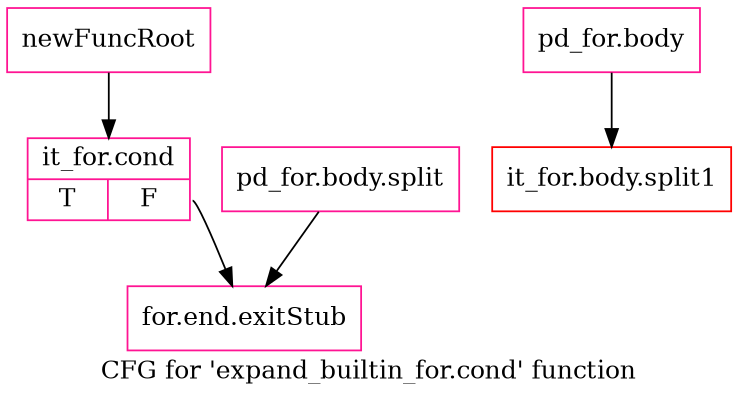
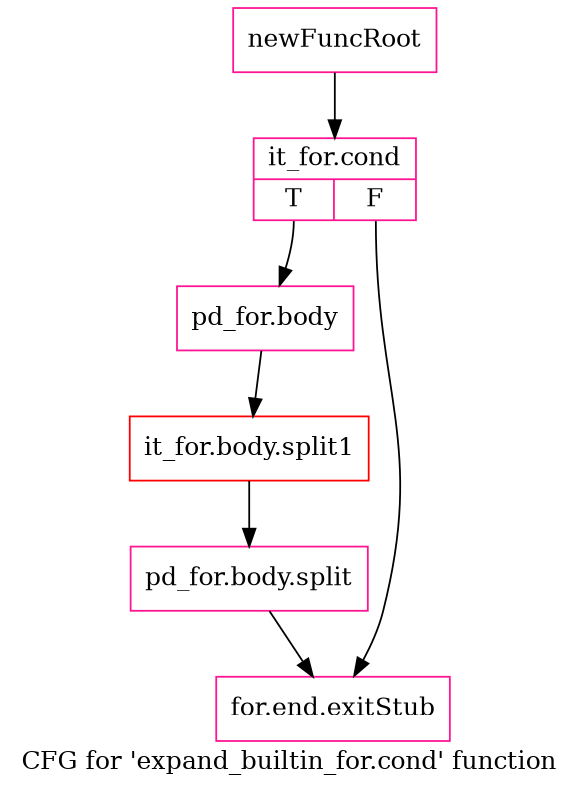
none -> (291, 245)
none -> (249, 505)
